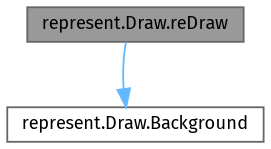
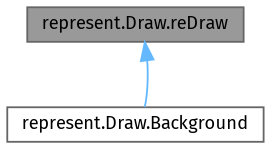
(123, 65) -> (147, 84)
